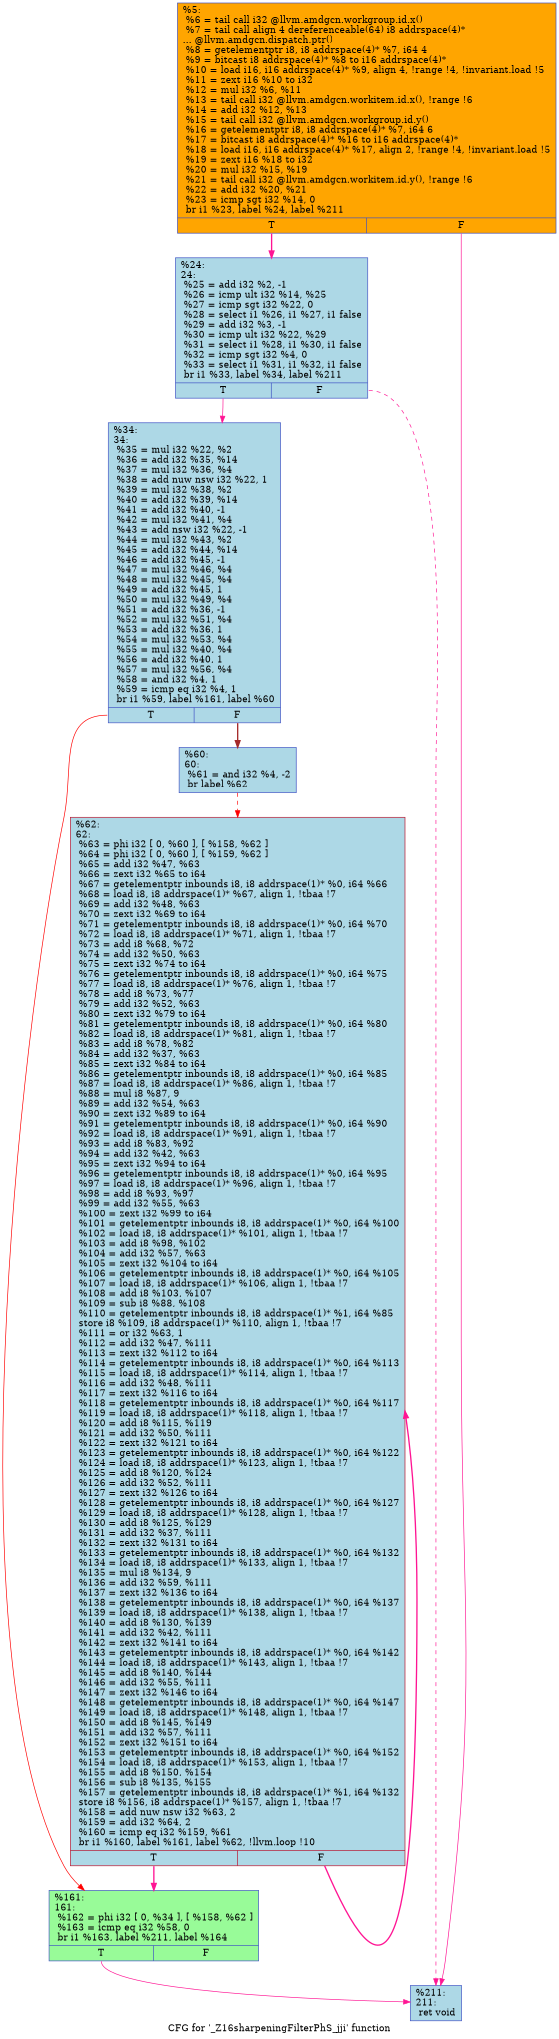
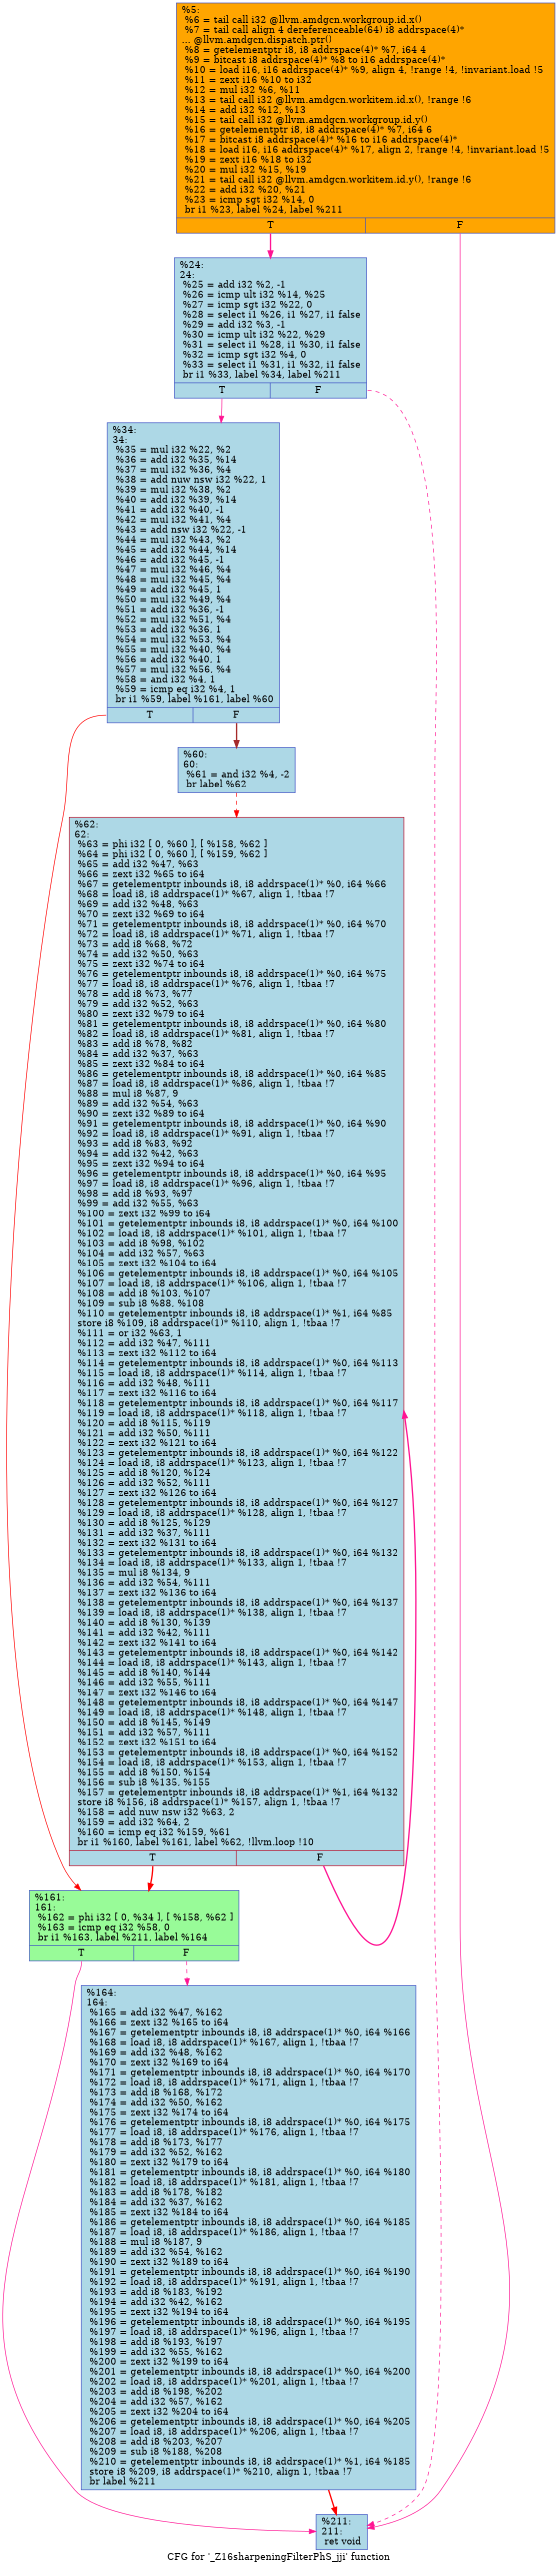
(144, 1583) -> (143, 1583)
(154, 1875) -> (152, 1875)
none -> (249, 2238)
